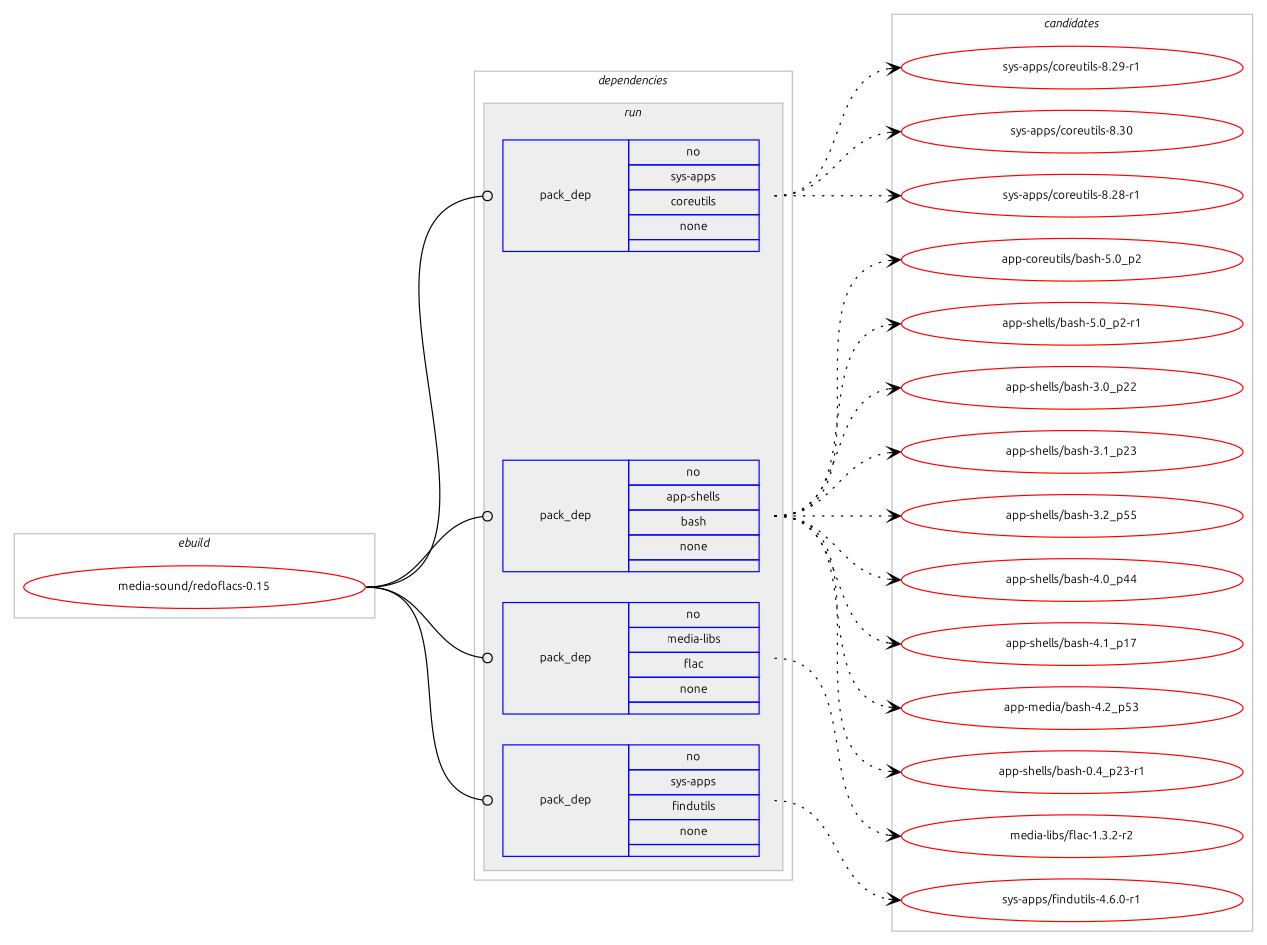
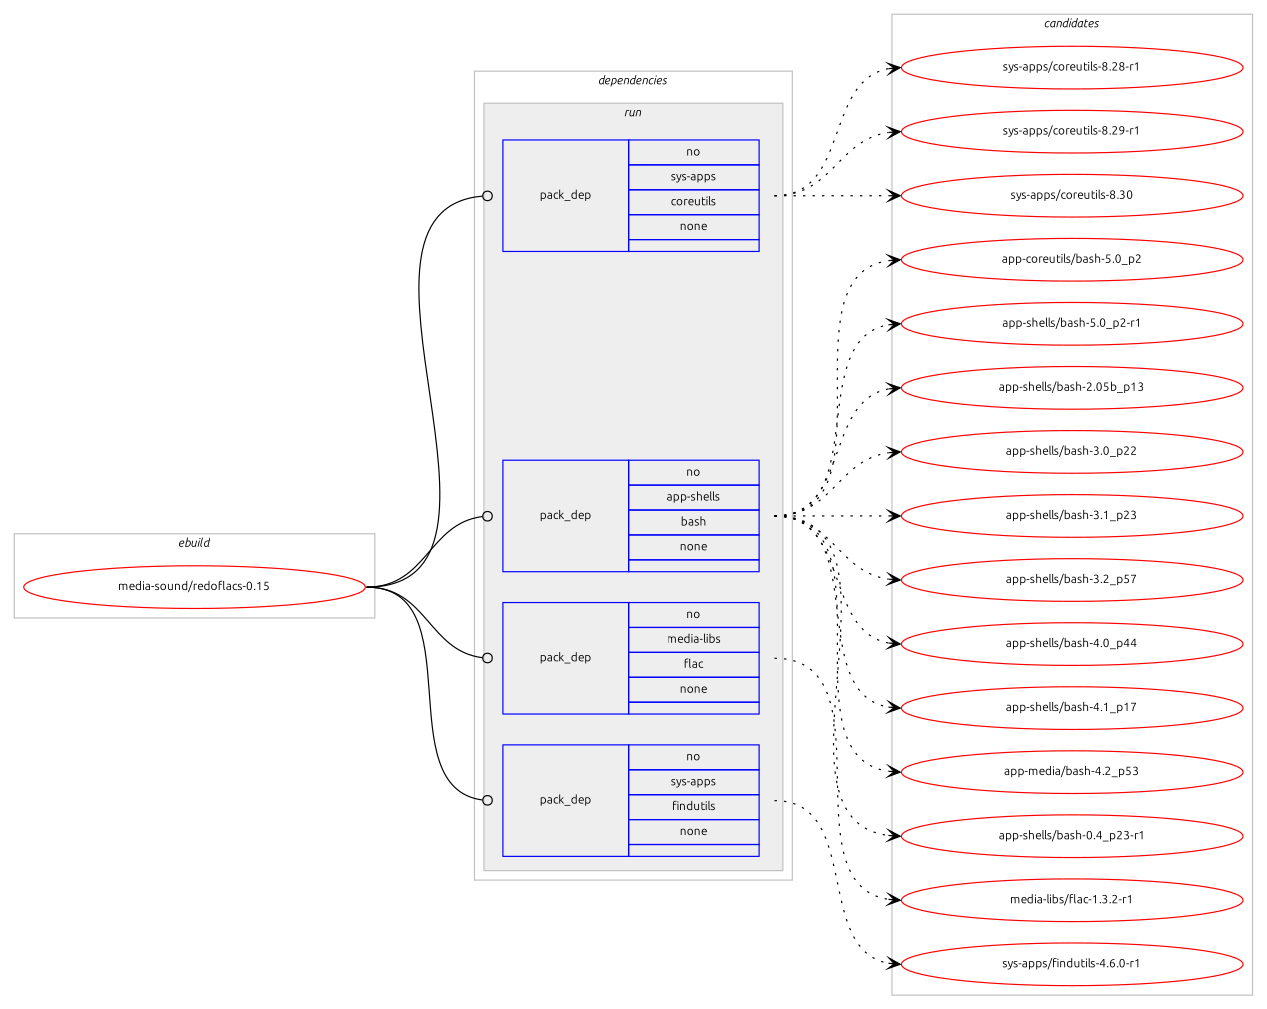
none -> (1072, 388)
(1072, 516) -> (1072, 580)
(1072, 836) -> (1072, 900)
